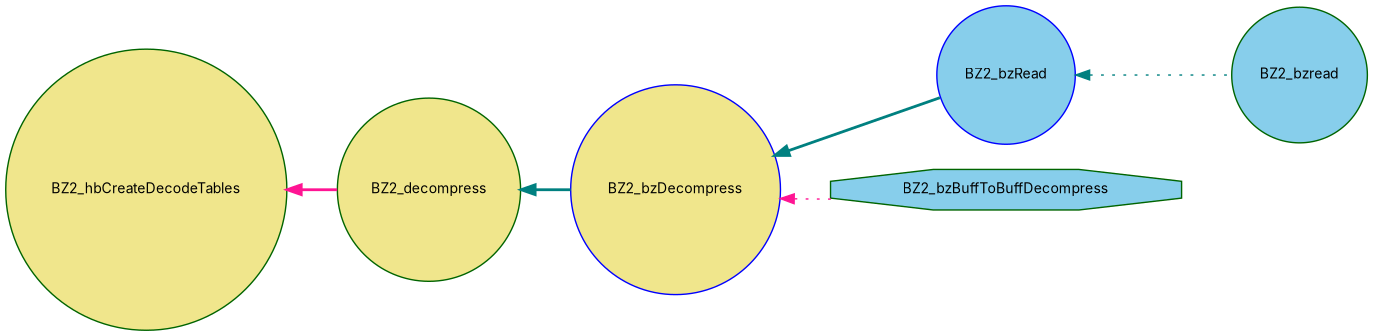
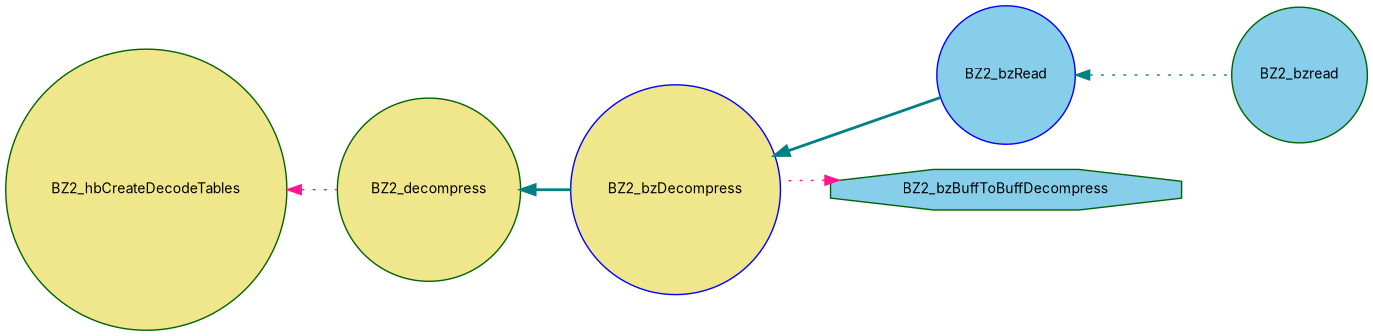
(319, 190) -> (319, 190)
(817, 199) -> (803, 181)
